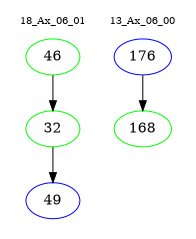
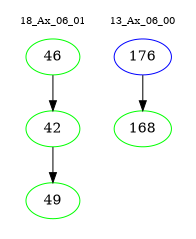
(53, 129) -> (53, 129)
(53, 201) -> (53, 201)
